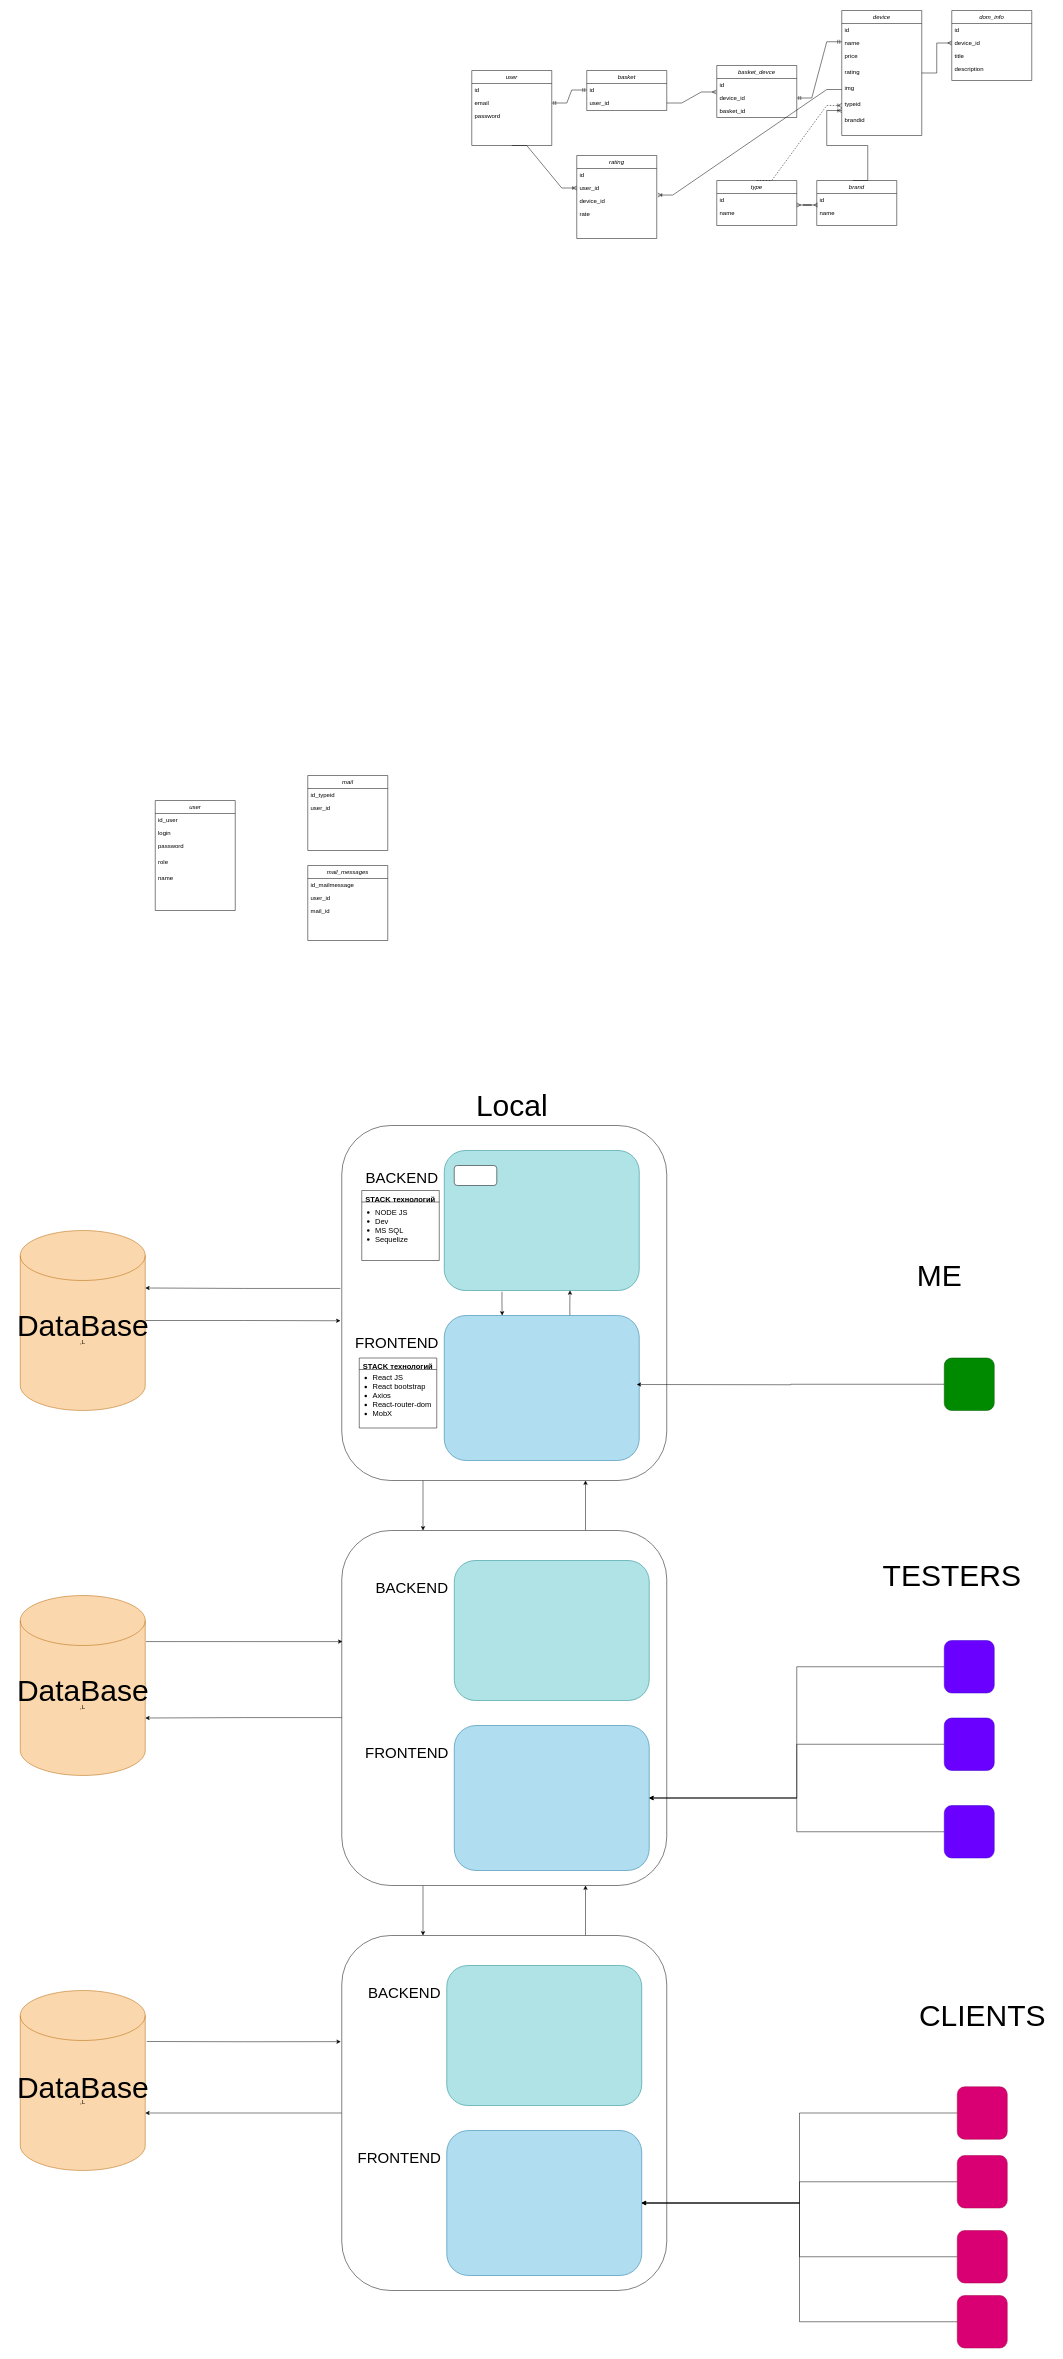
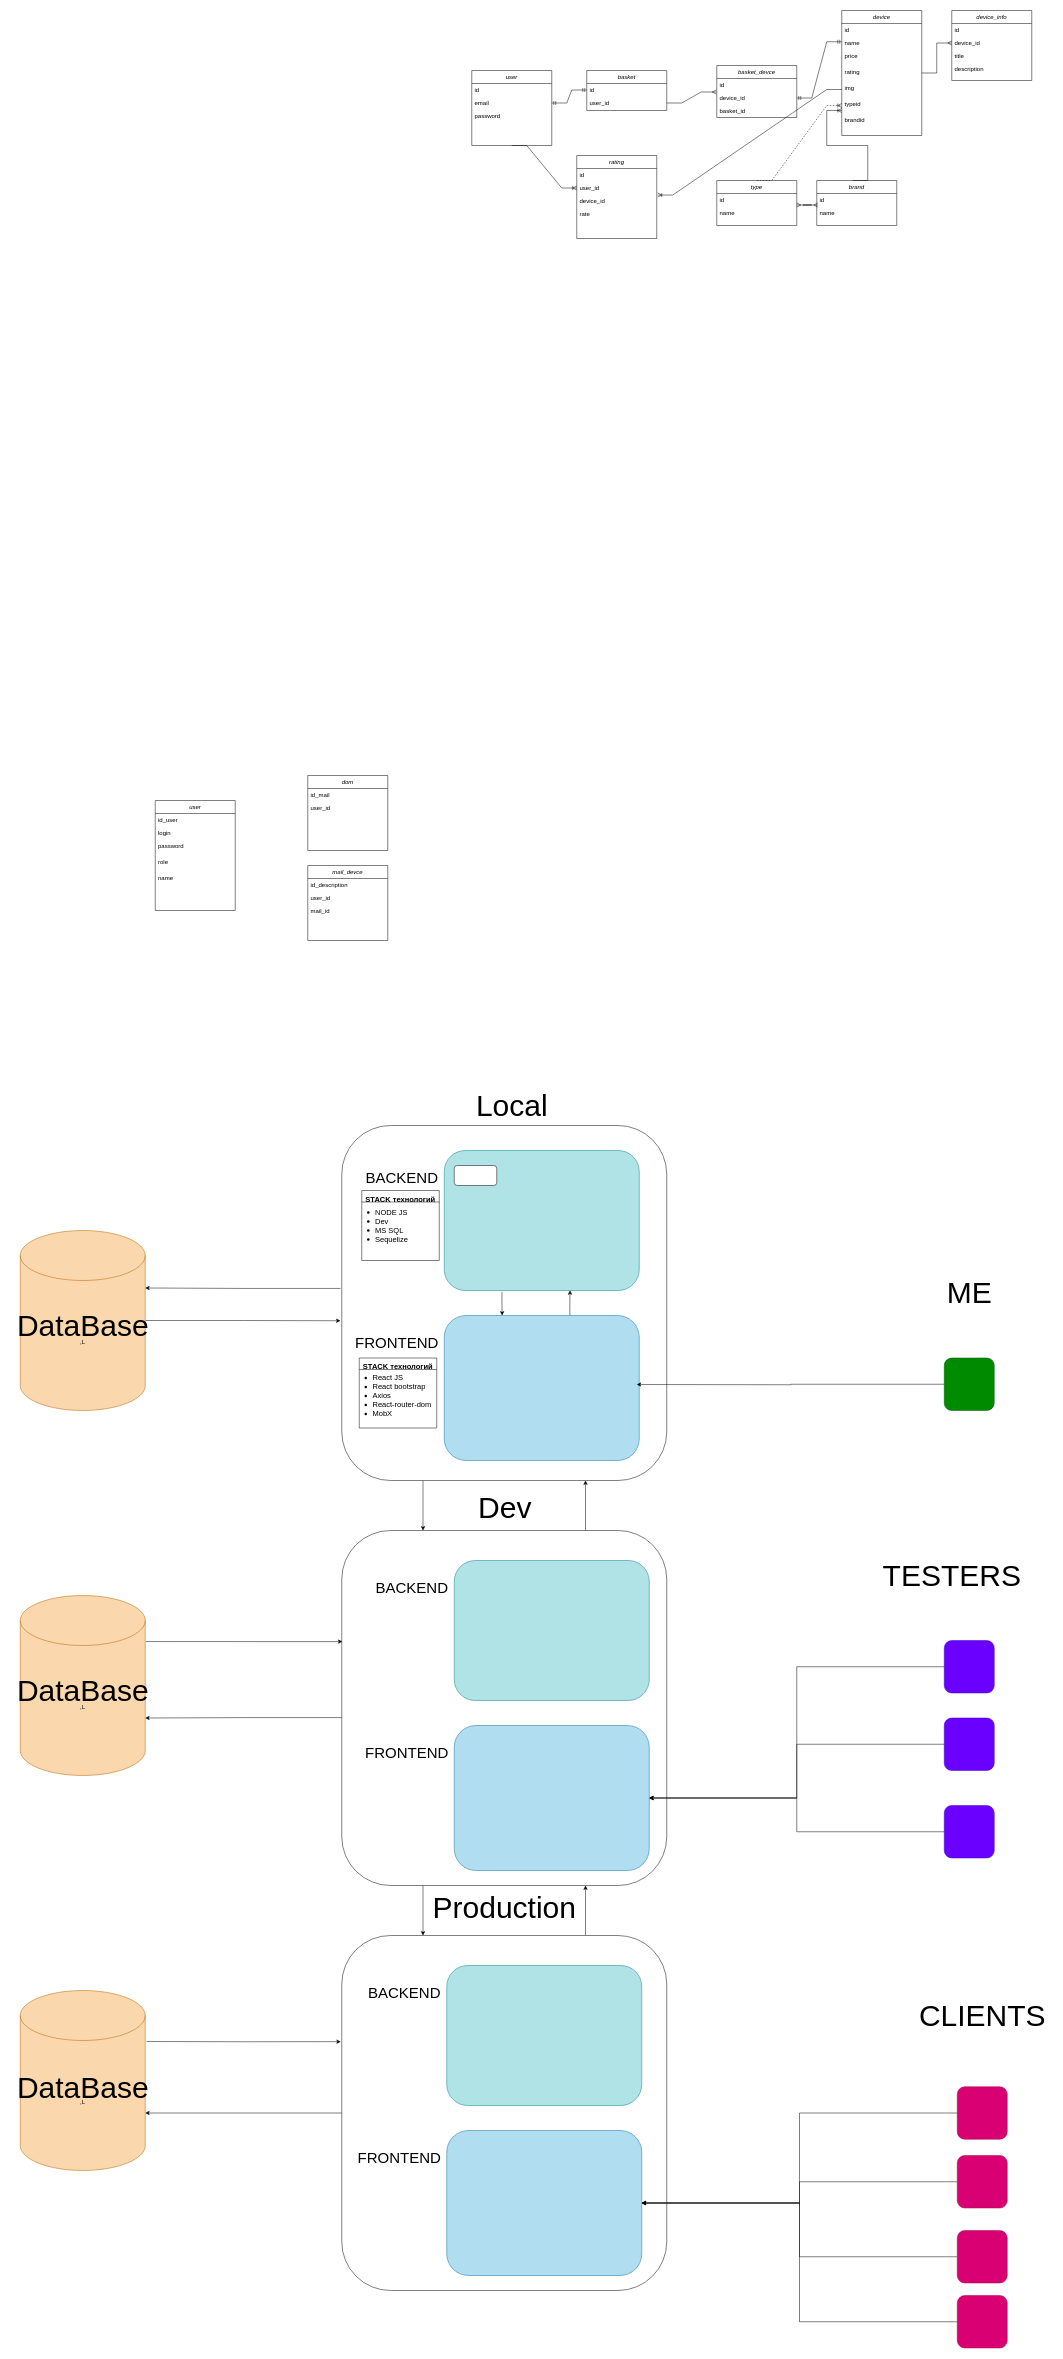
(992, 17) -> (992, 17)
(348, 782) -> (348, 782)
(324, 795) -> (320, 795)
(348, 872) -> (348, 872)
(332, 885) -> (332, 885)
(939, 1275) -> (969, 1293)
none -> (505, 1508)
none -> (504, 1908)
